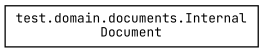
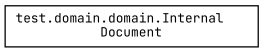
(132, 26) -> (132, 26)
